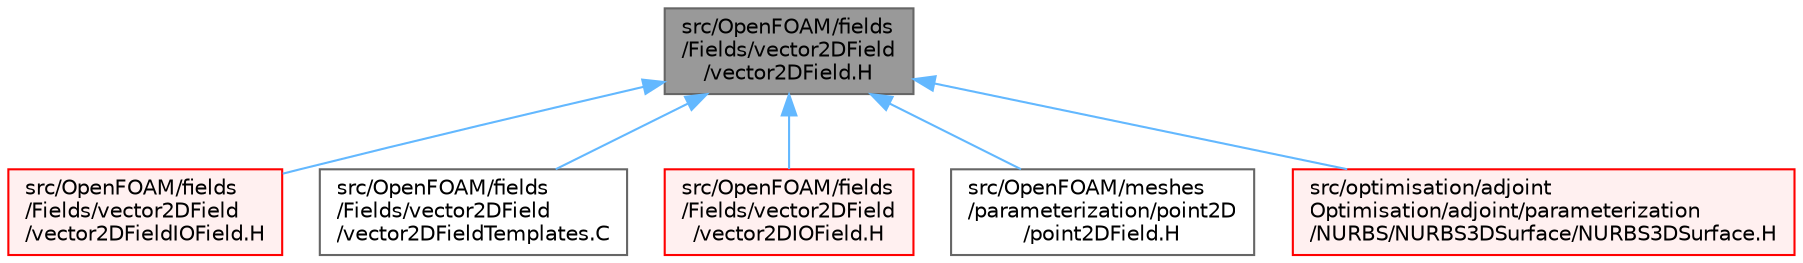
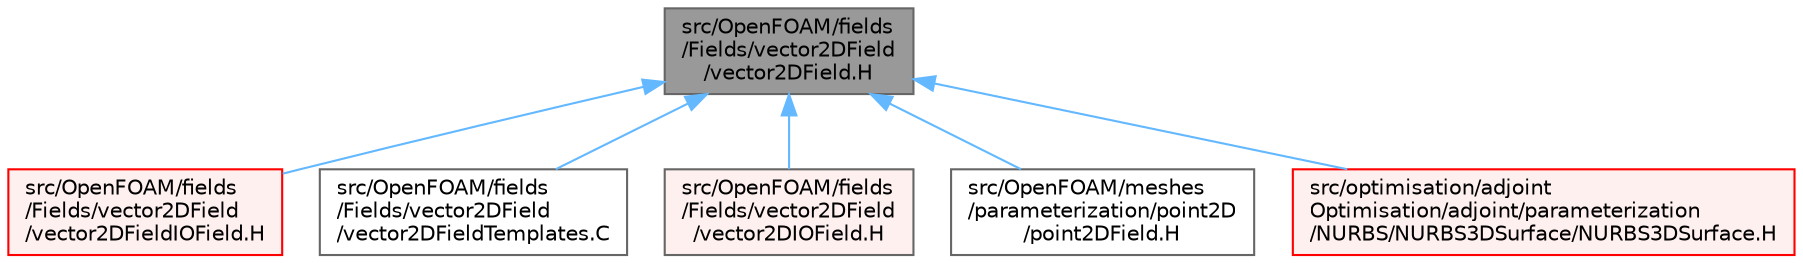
(789, 212) -> (789, 212)
